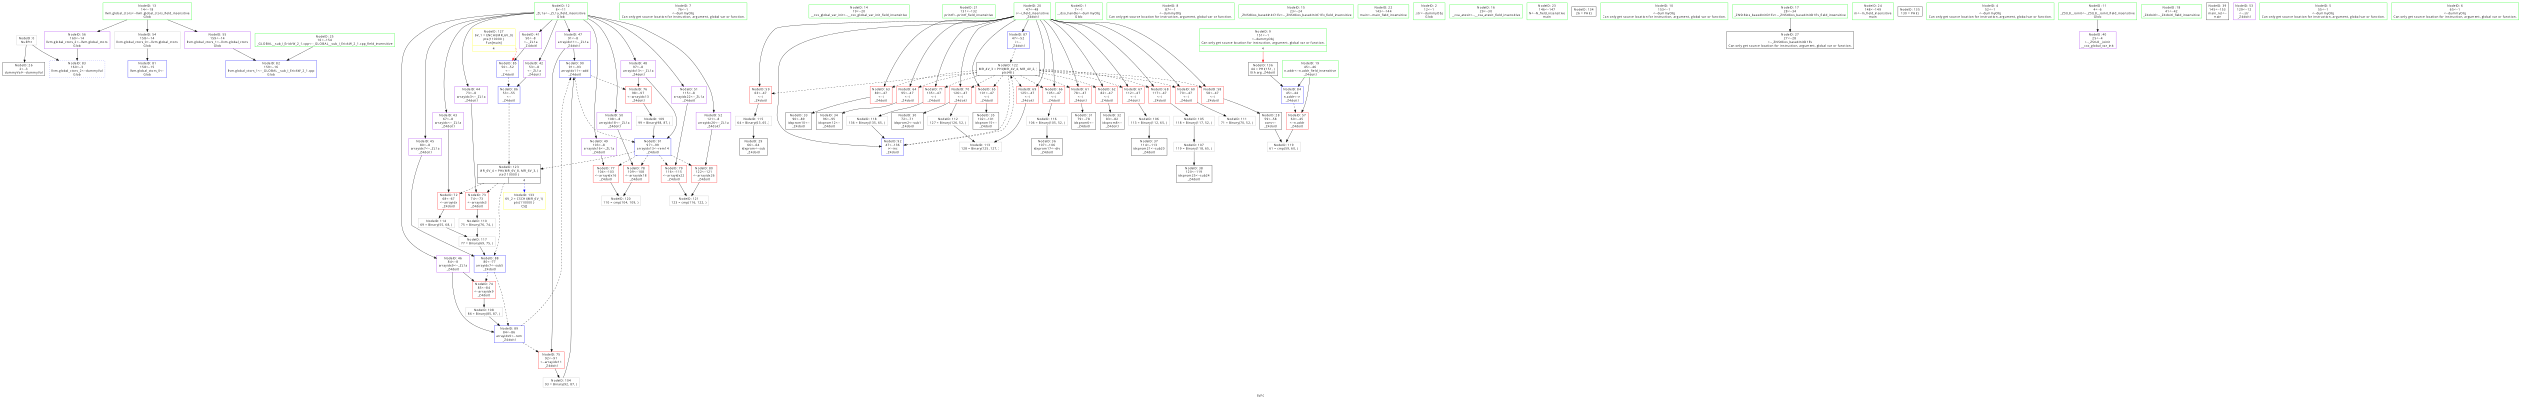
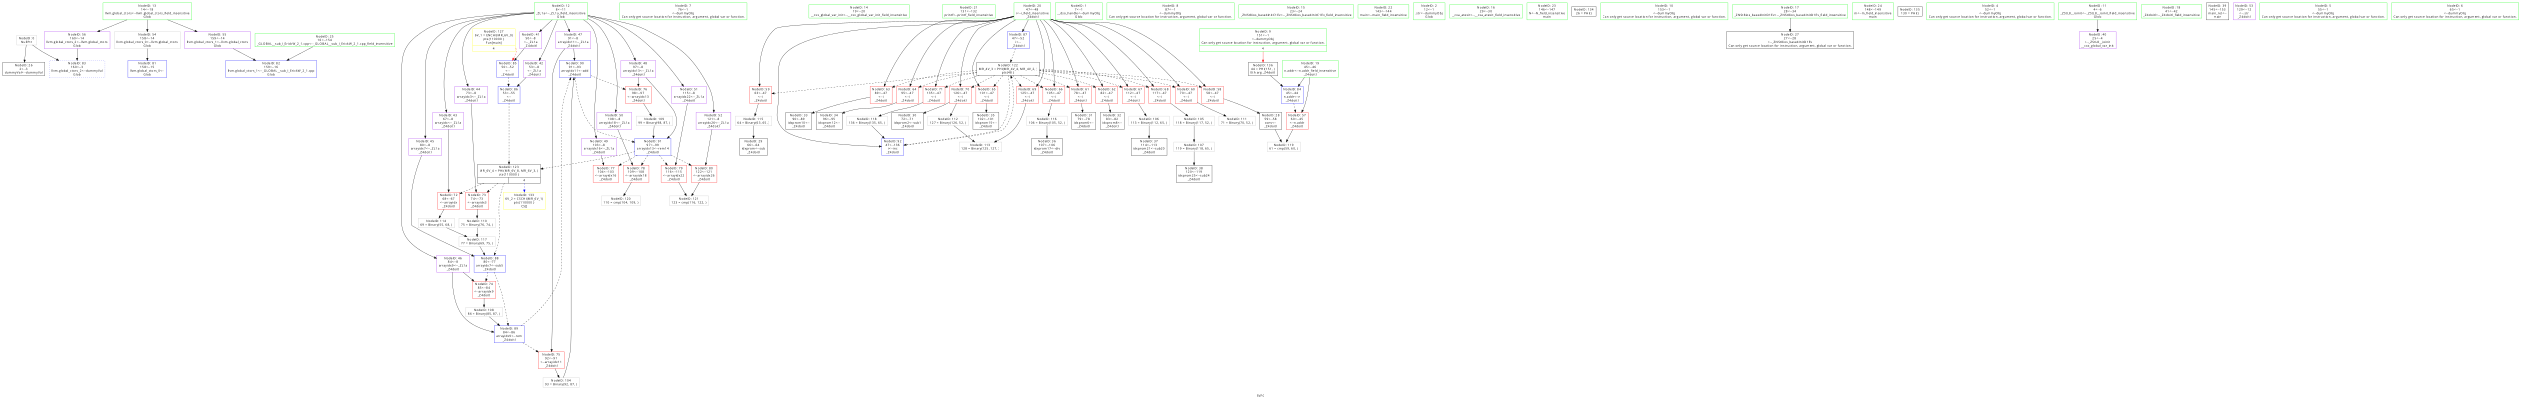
(614, 188) -> none
